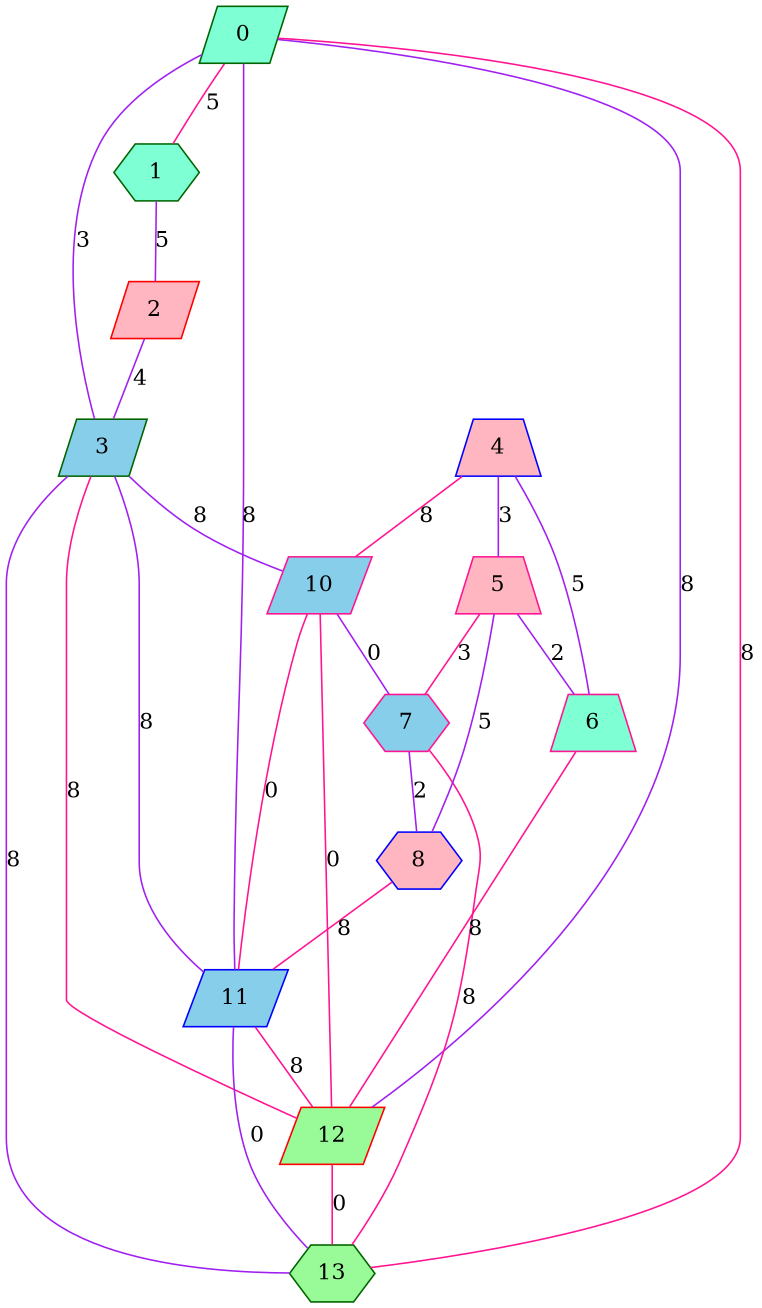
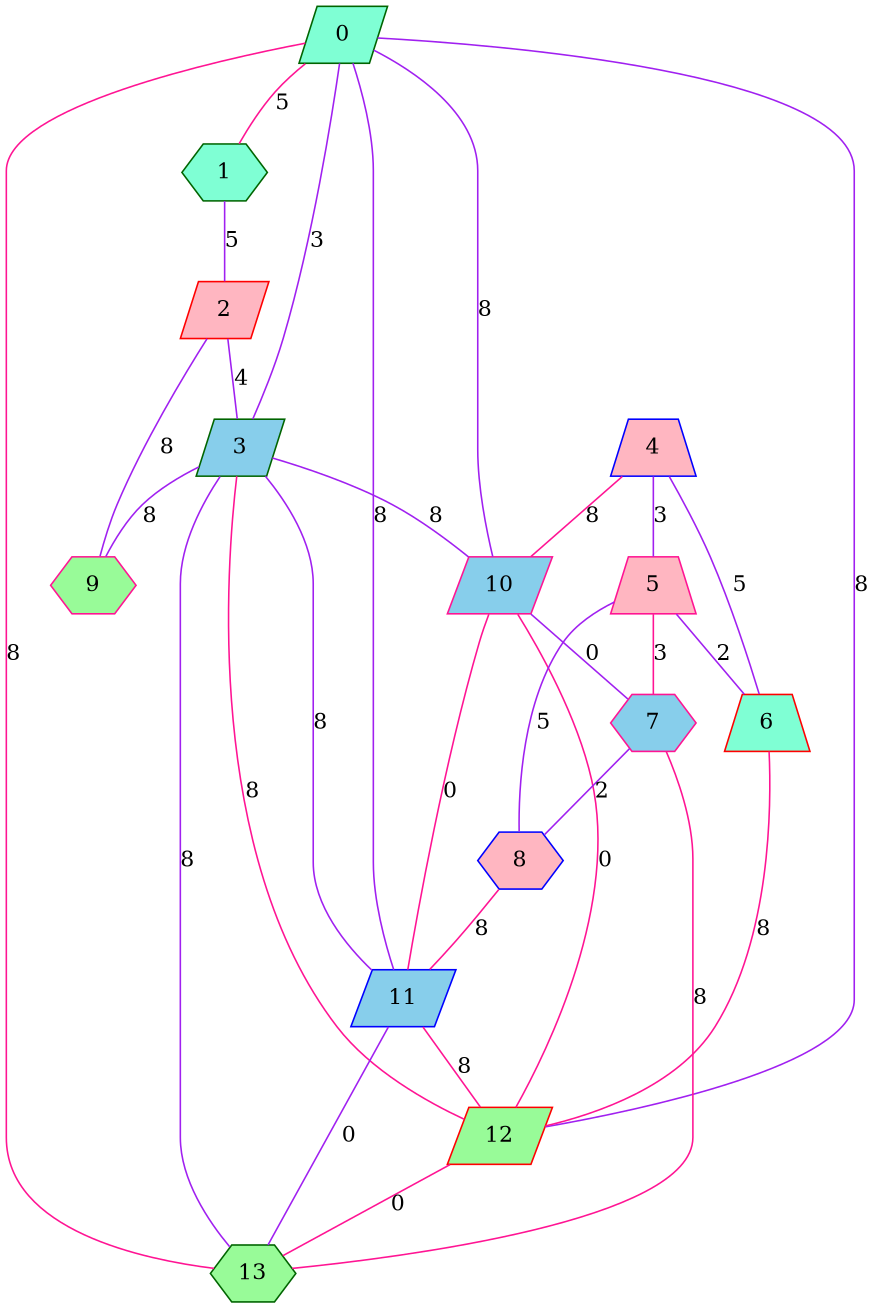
none -> (478, 281)
none -> (93, 585)
(593, 723) -> (767, 723)
